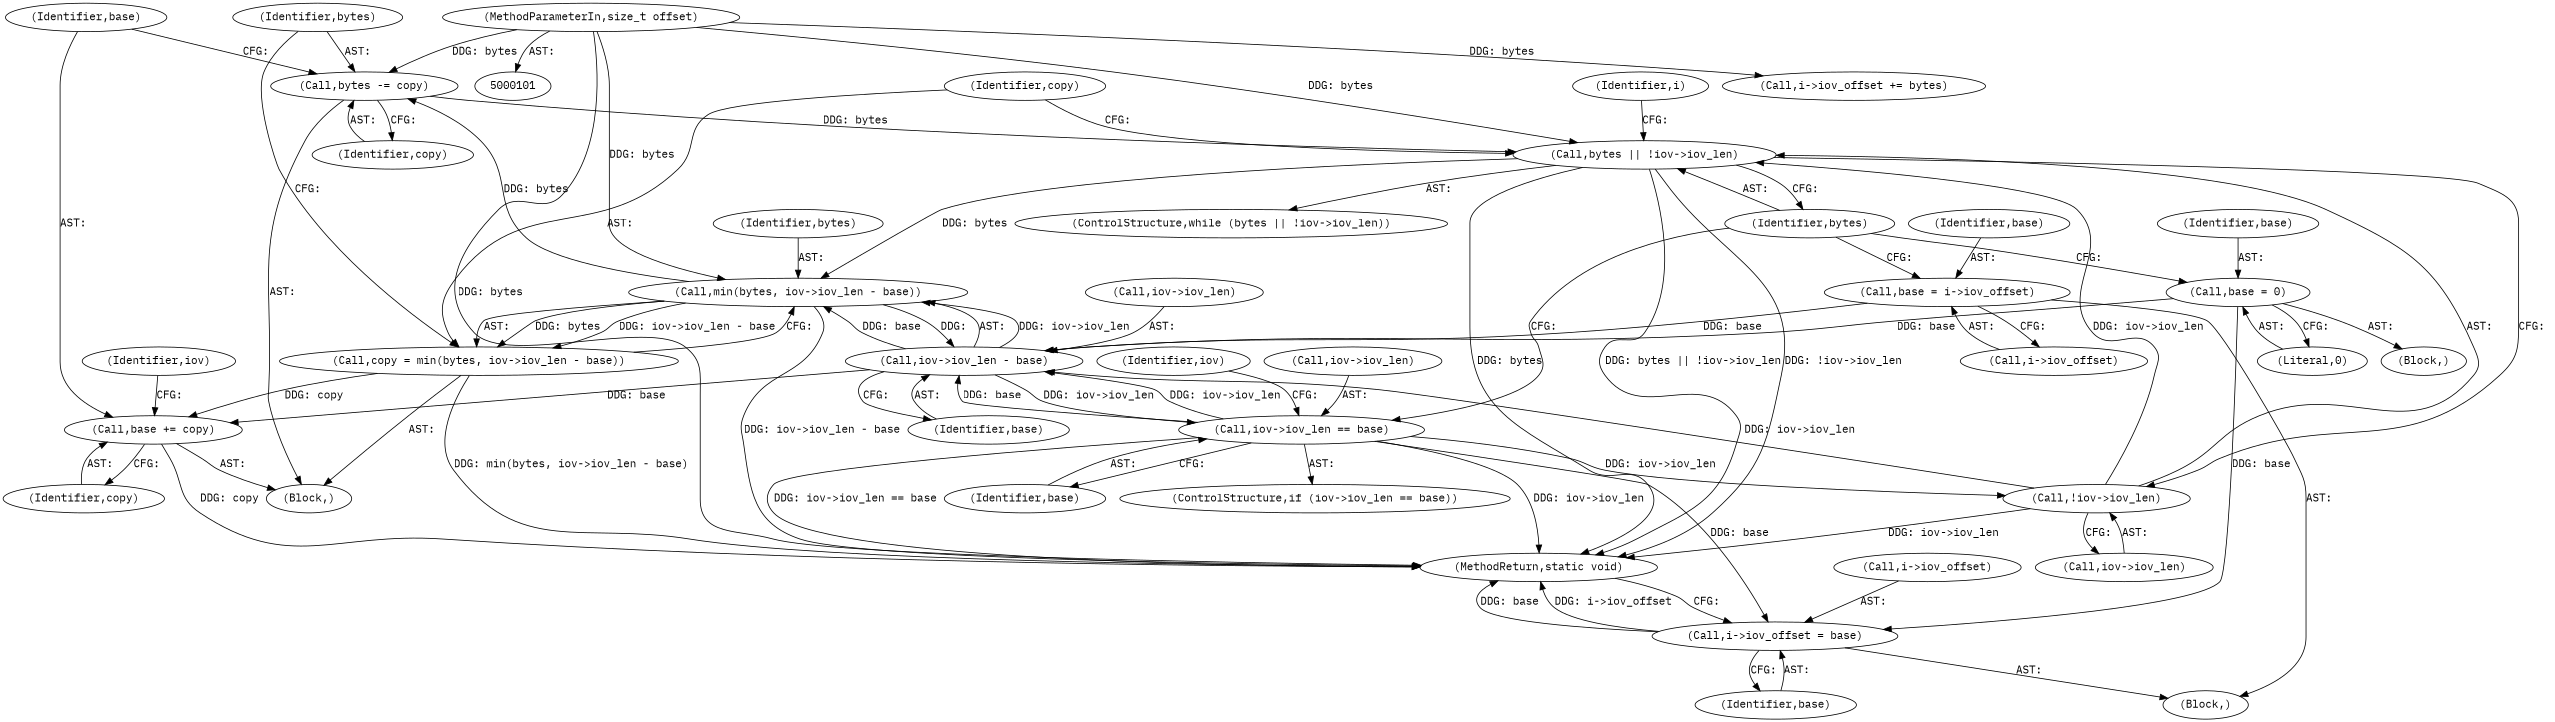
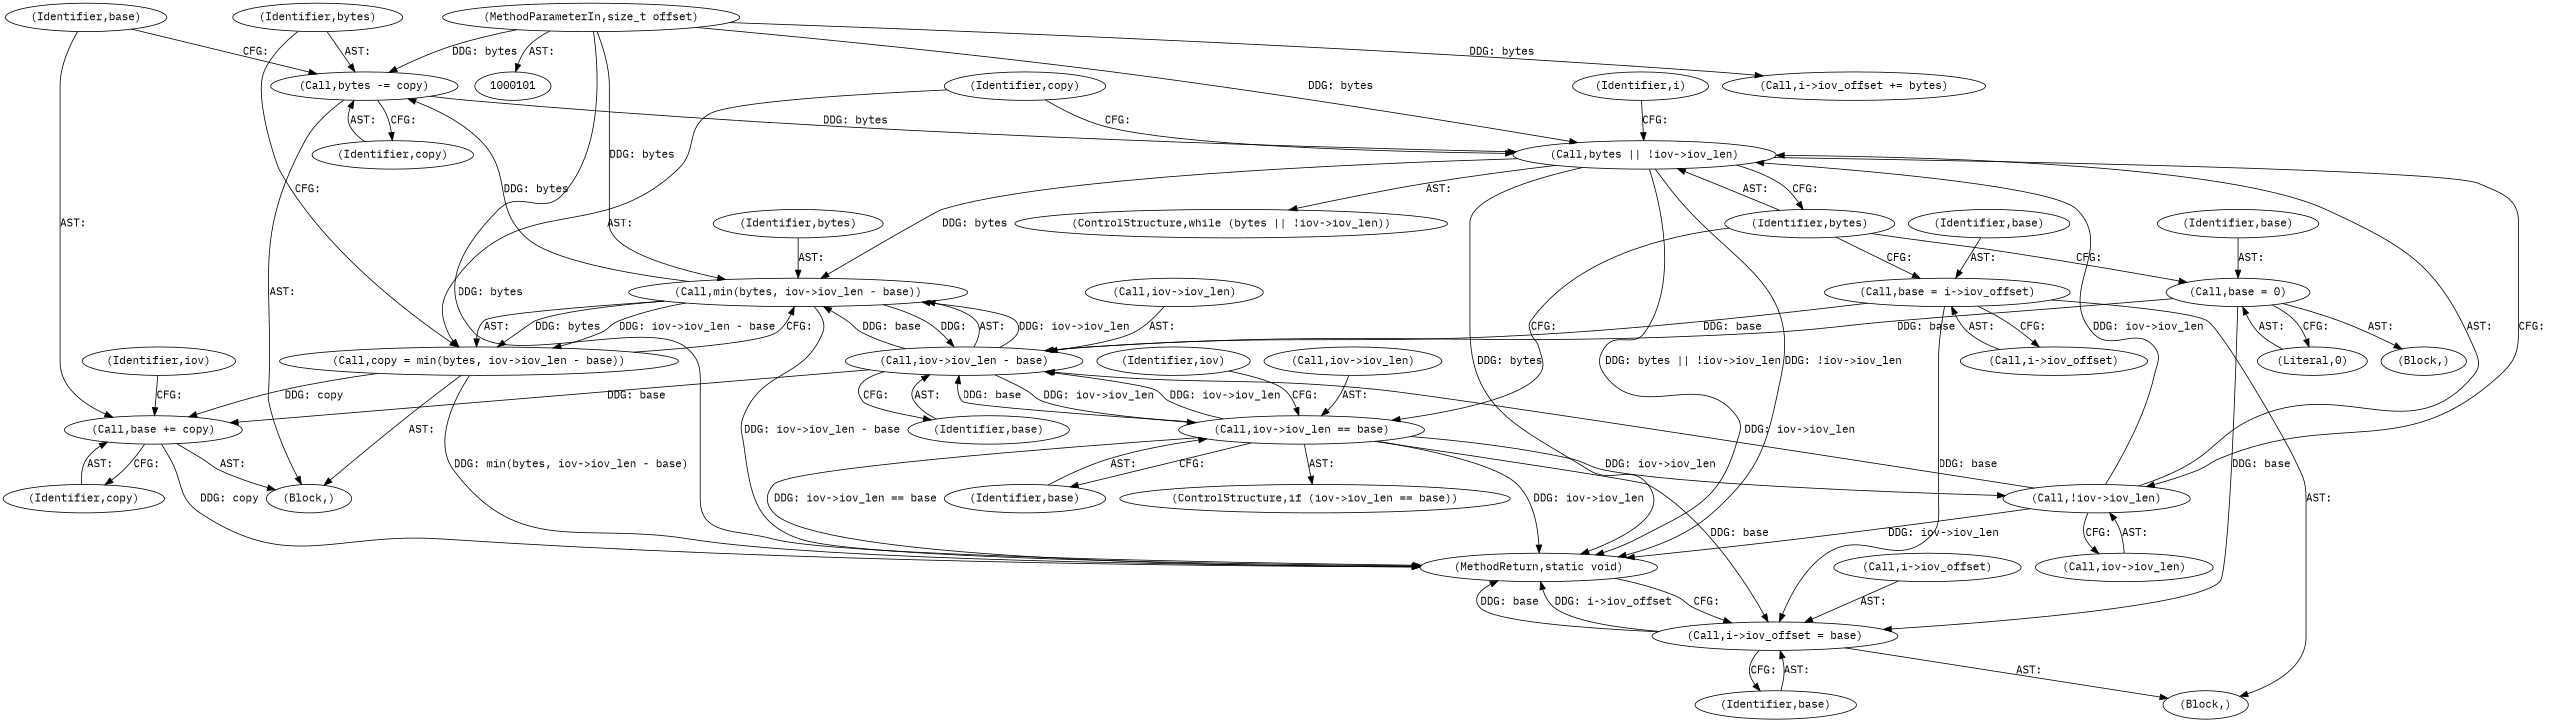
(513, 86) -> (513, 86)
none -> (1939, 515)
